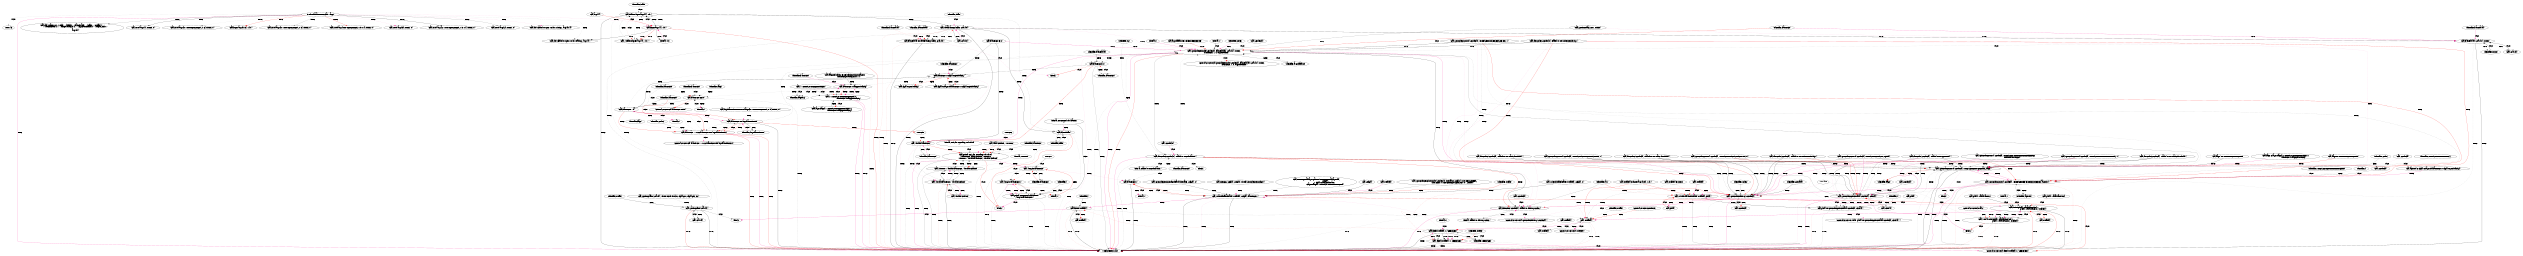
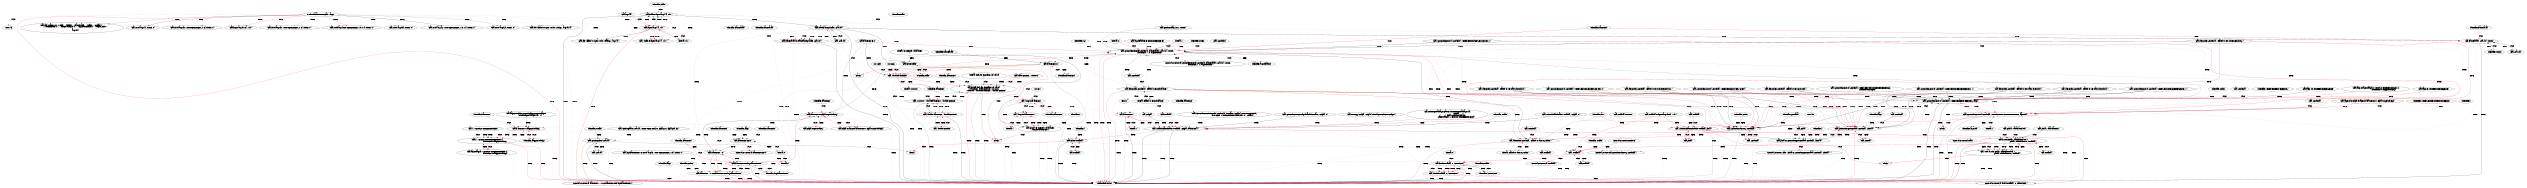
(797, 98) -> (534, 141)
(836, 127) -> (795, 150)
